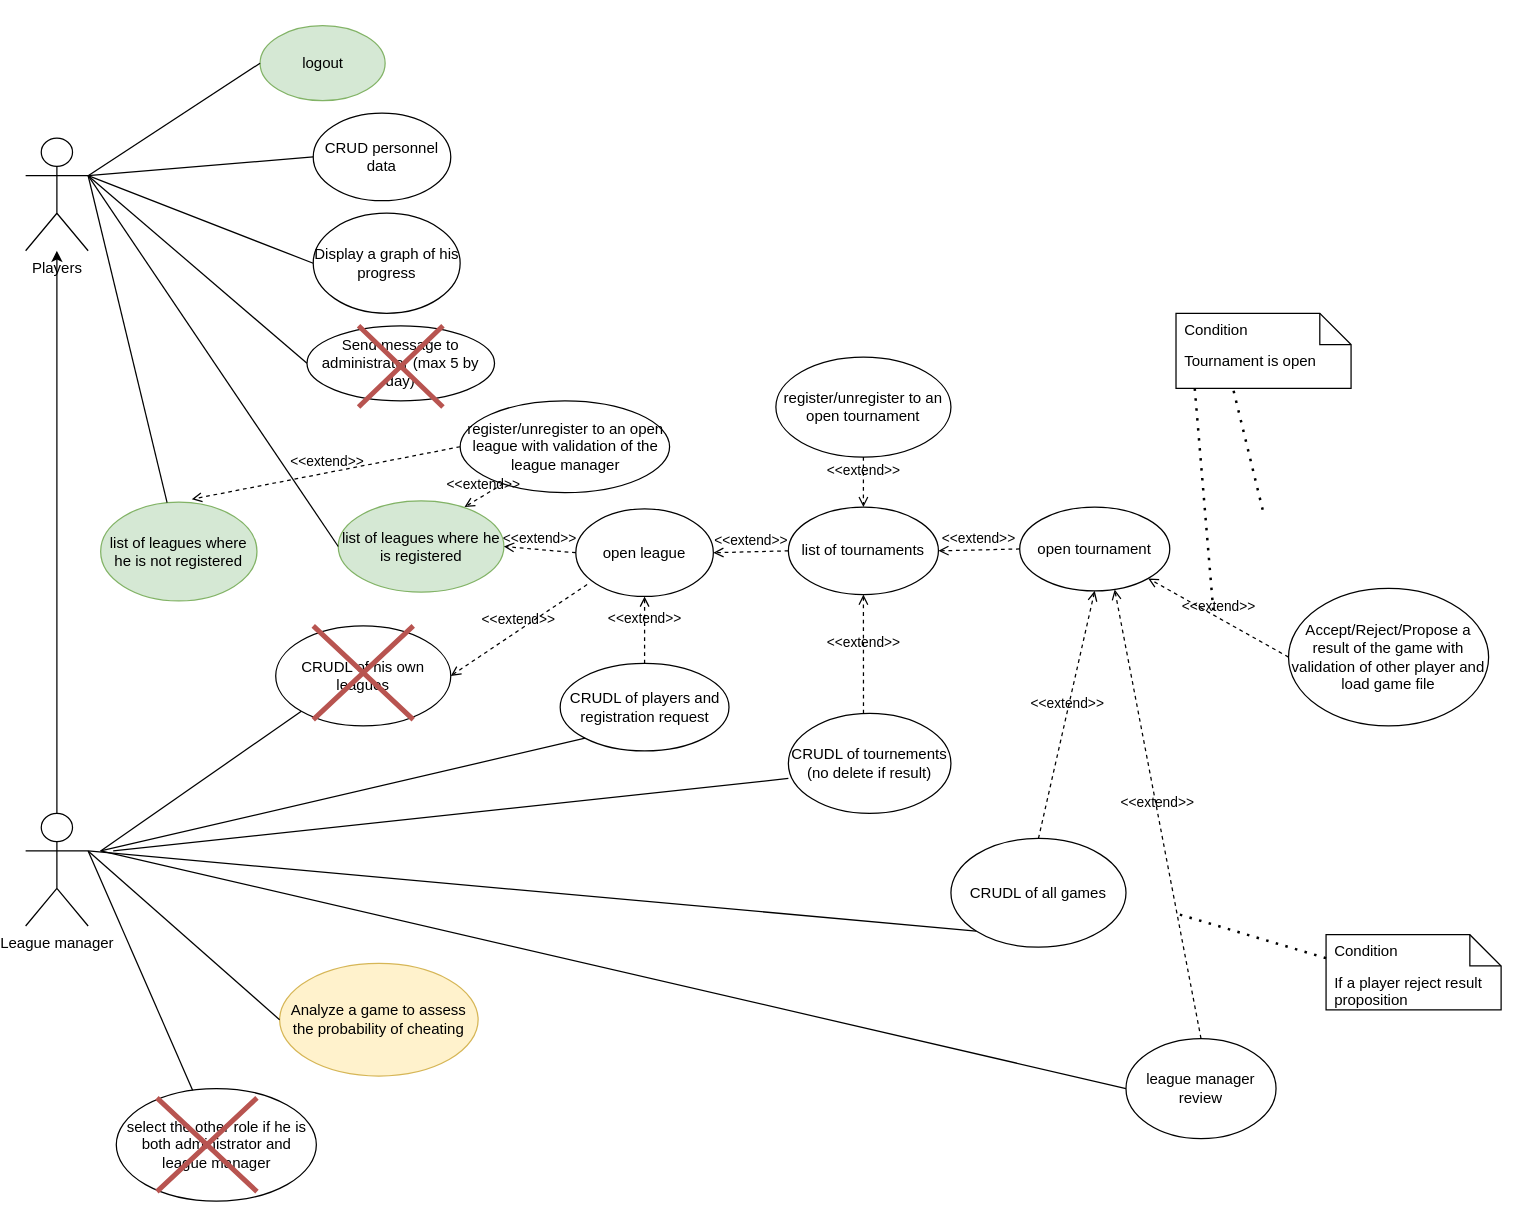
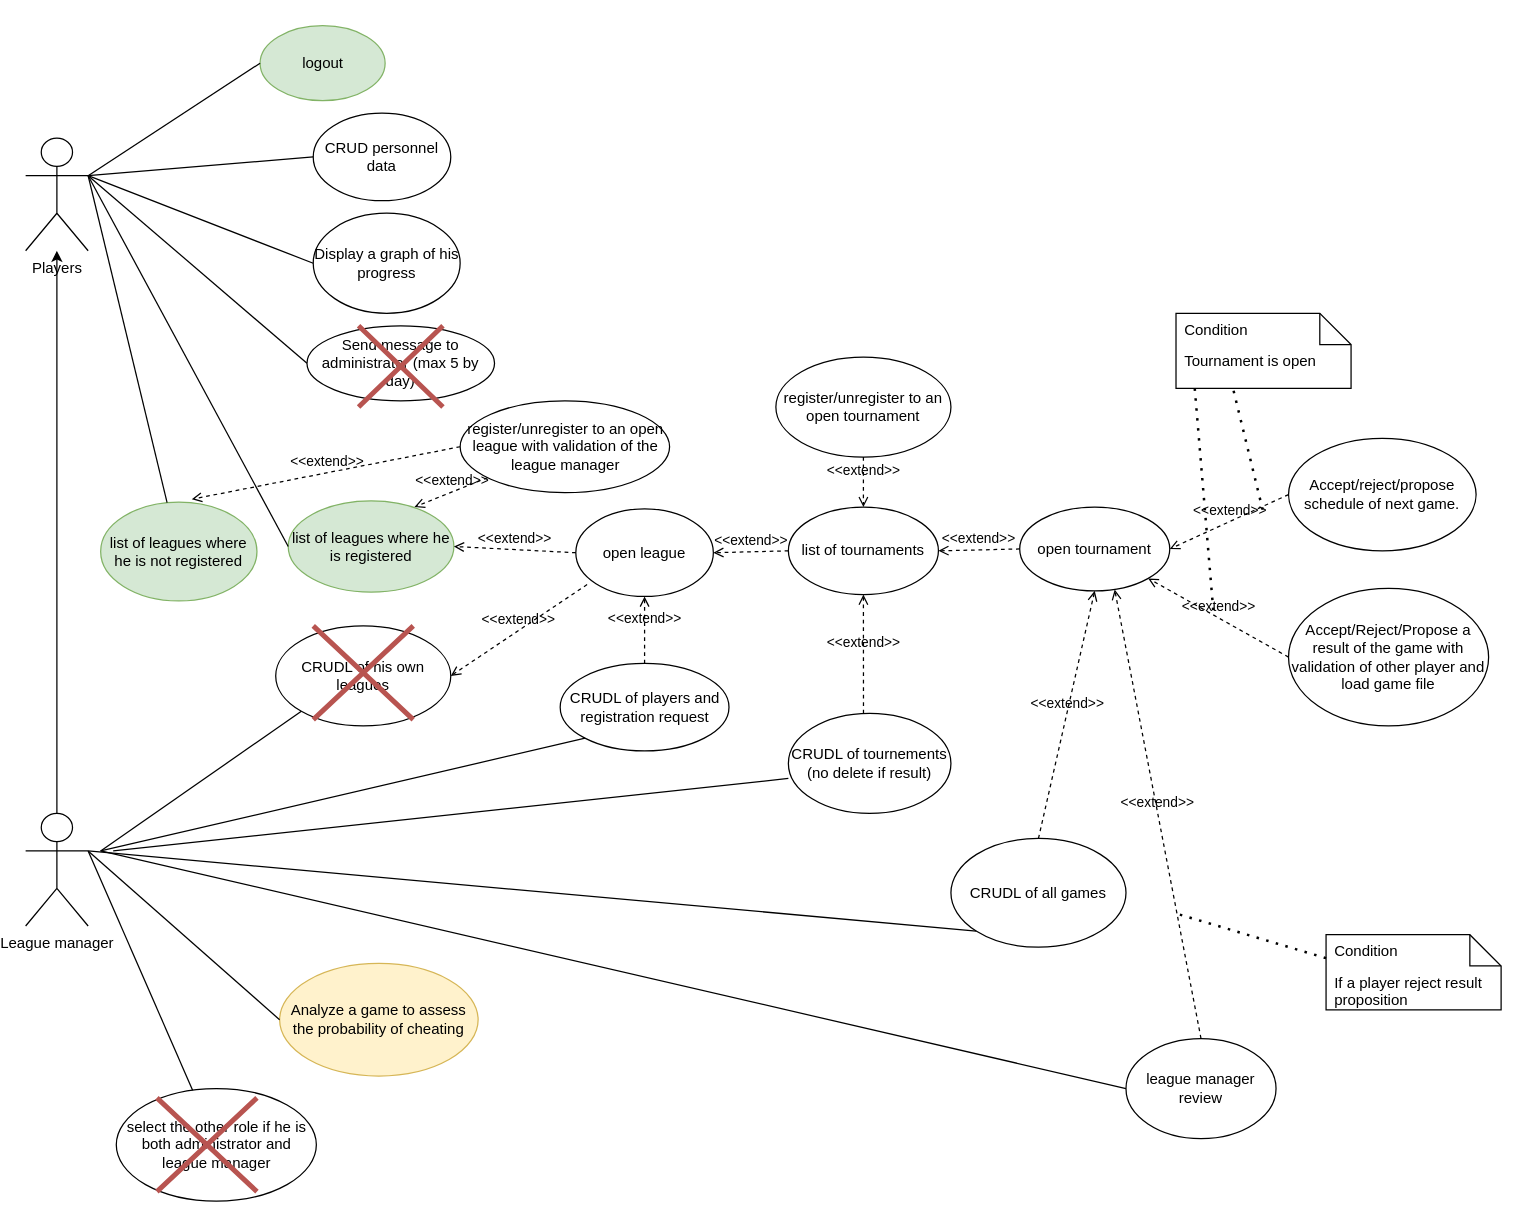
none -> (1382, 494)
none -> (1230, 521)
(421, 546) -> (371, 546)
